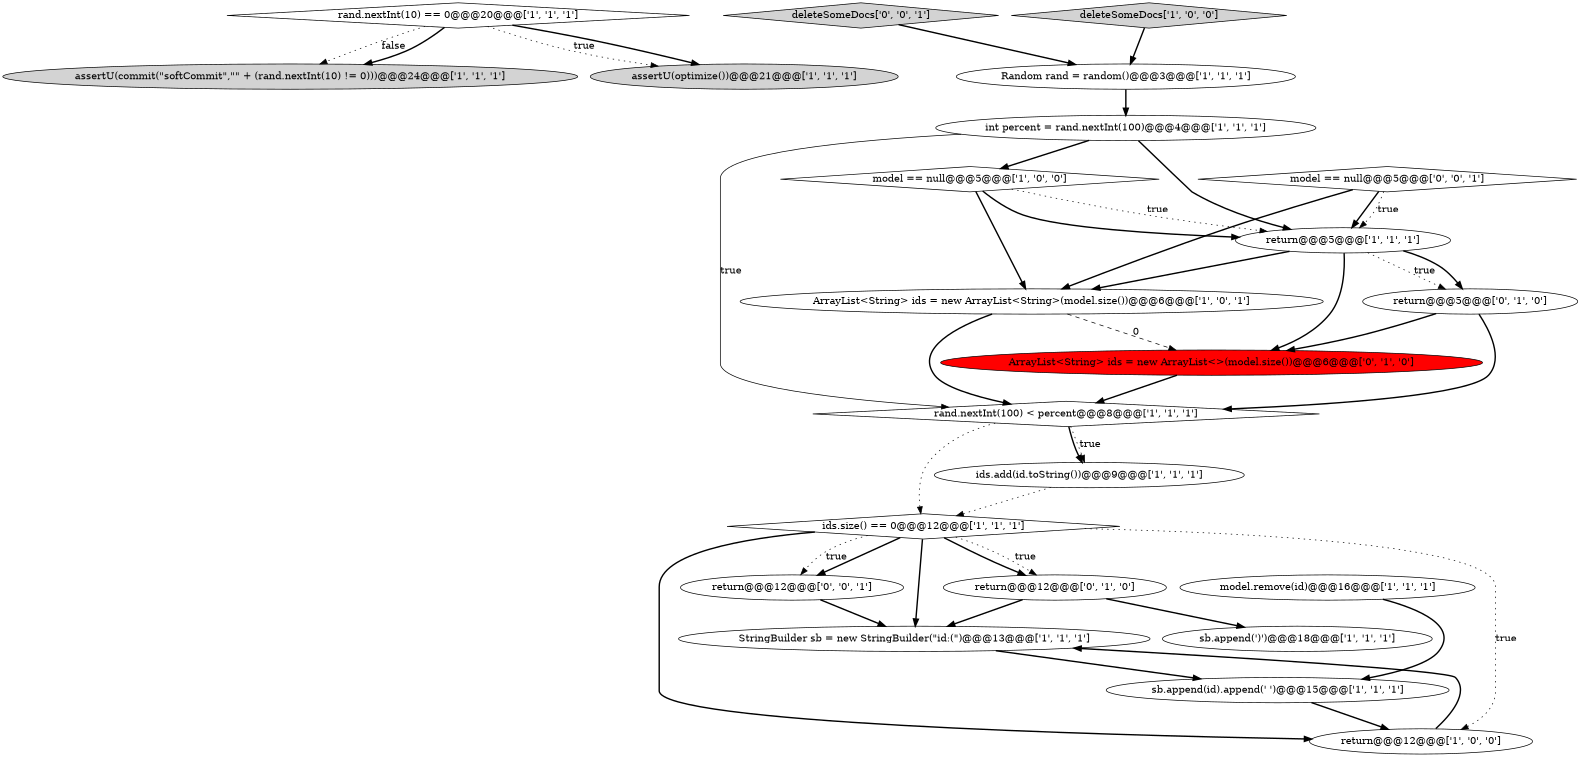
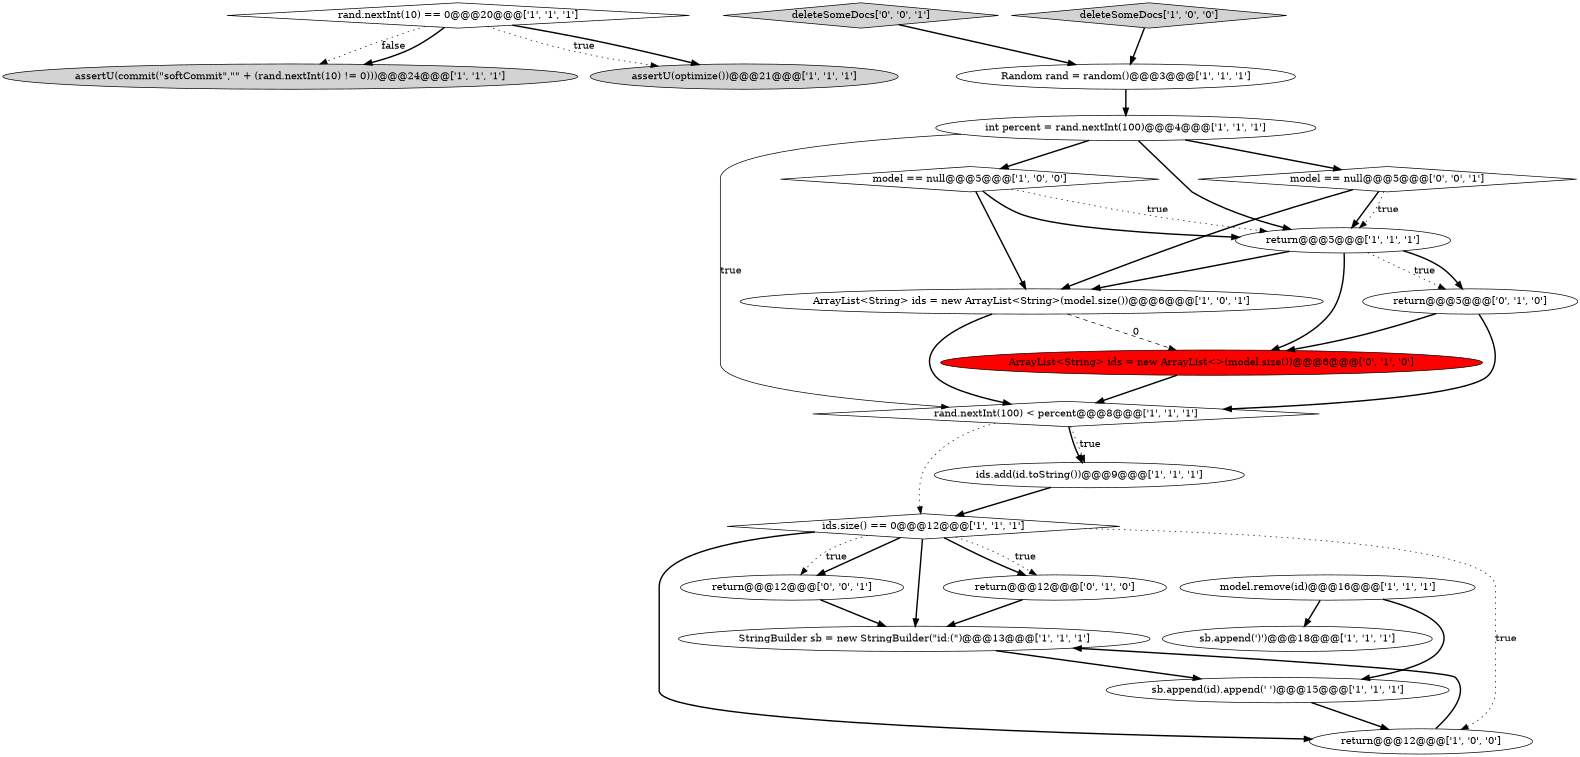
none -> (1259, 154)
(1007, 501) -> (1007, 501)
(1172, 612) -> (1314, 610)
